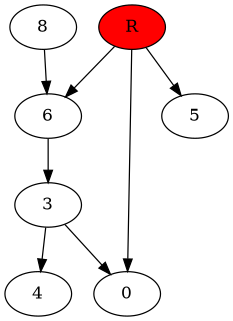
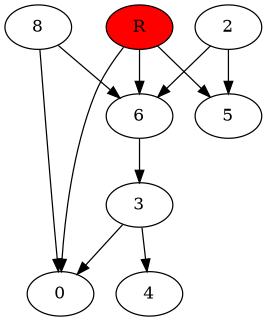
none -> (228, 27)
none -> (48, 154)
